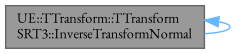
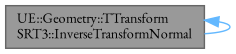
(105, 27) -> (105, 27)
